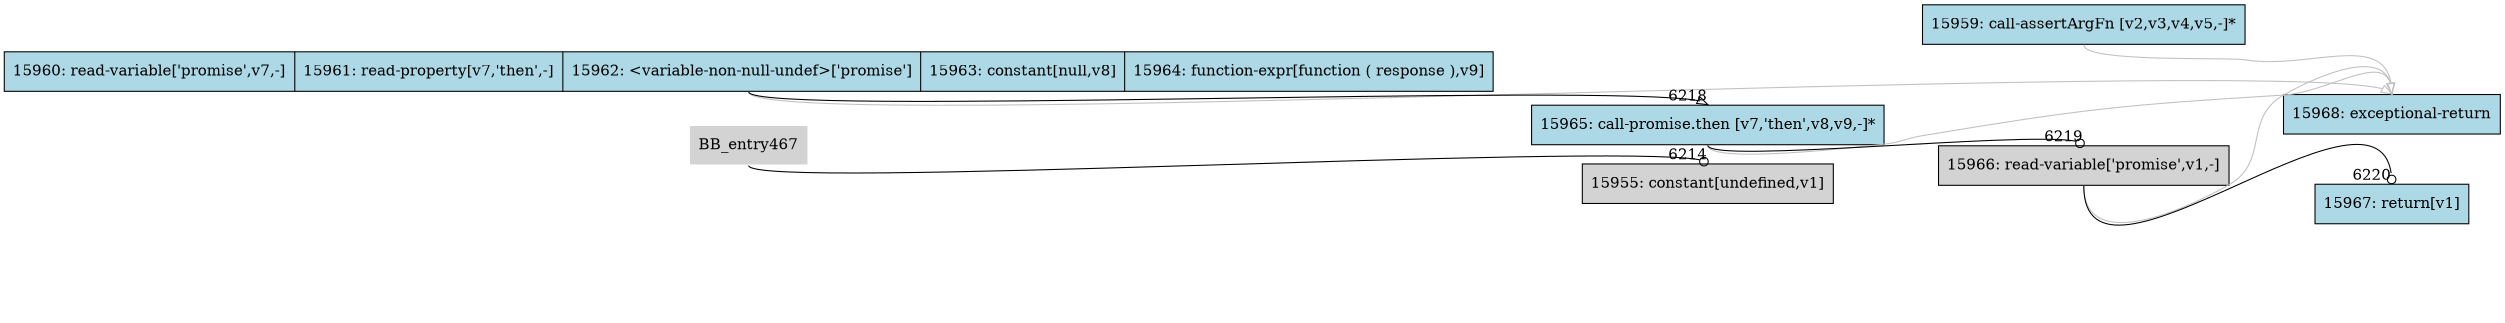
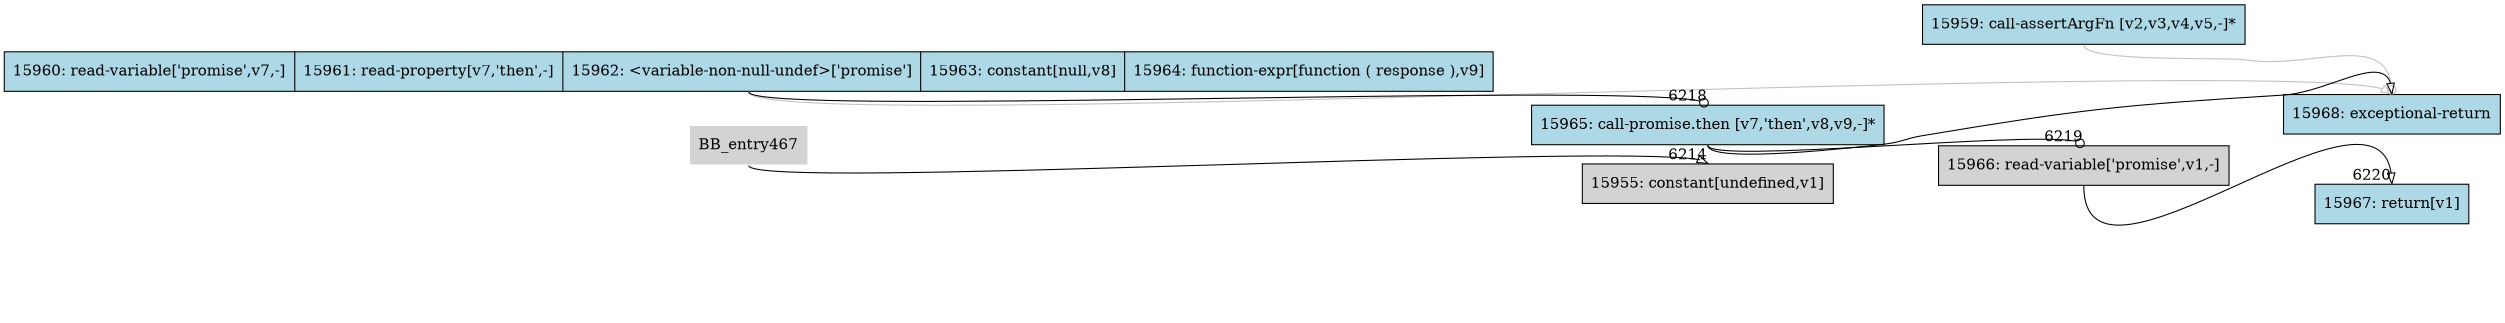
(2243, 60) -> (2243, 60)
(1224, 98) -> (1224, 98)
(2051, 116) -> (2051, 116)
(1224, 165) -> (1224, 165)
(2248, 166) -> none
(2249, 180) -> (2233, 187)
